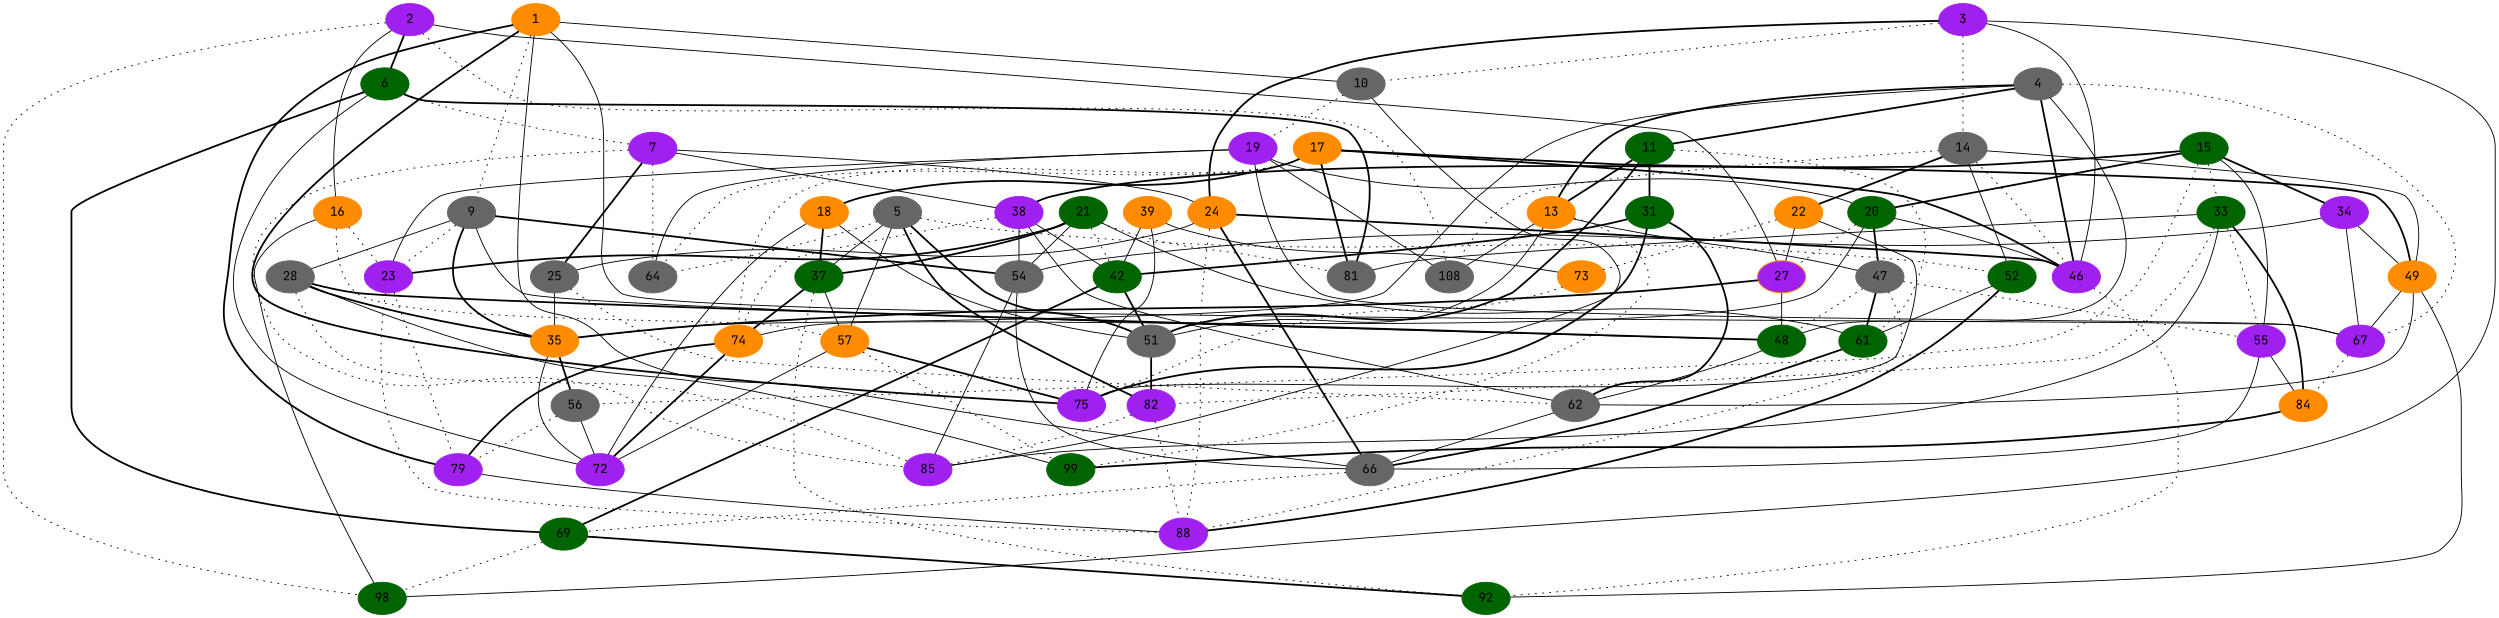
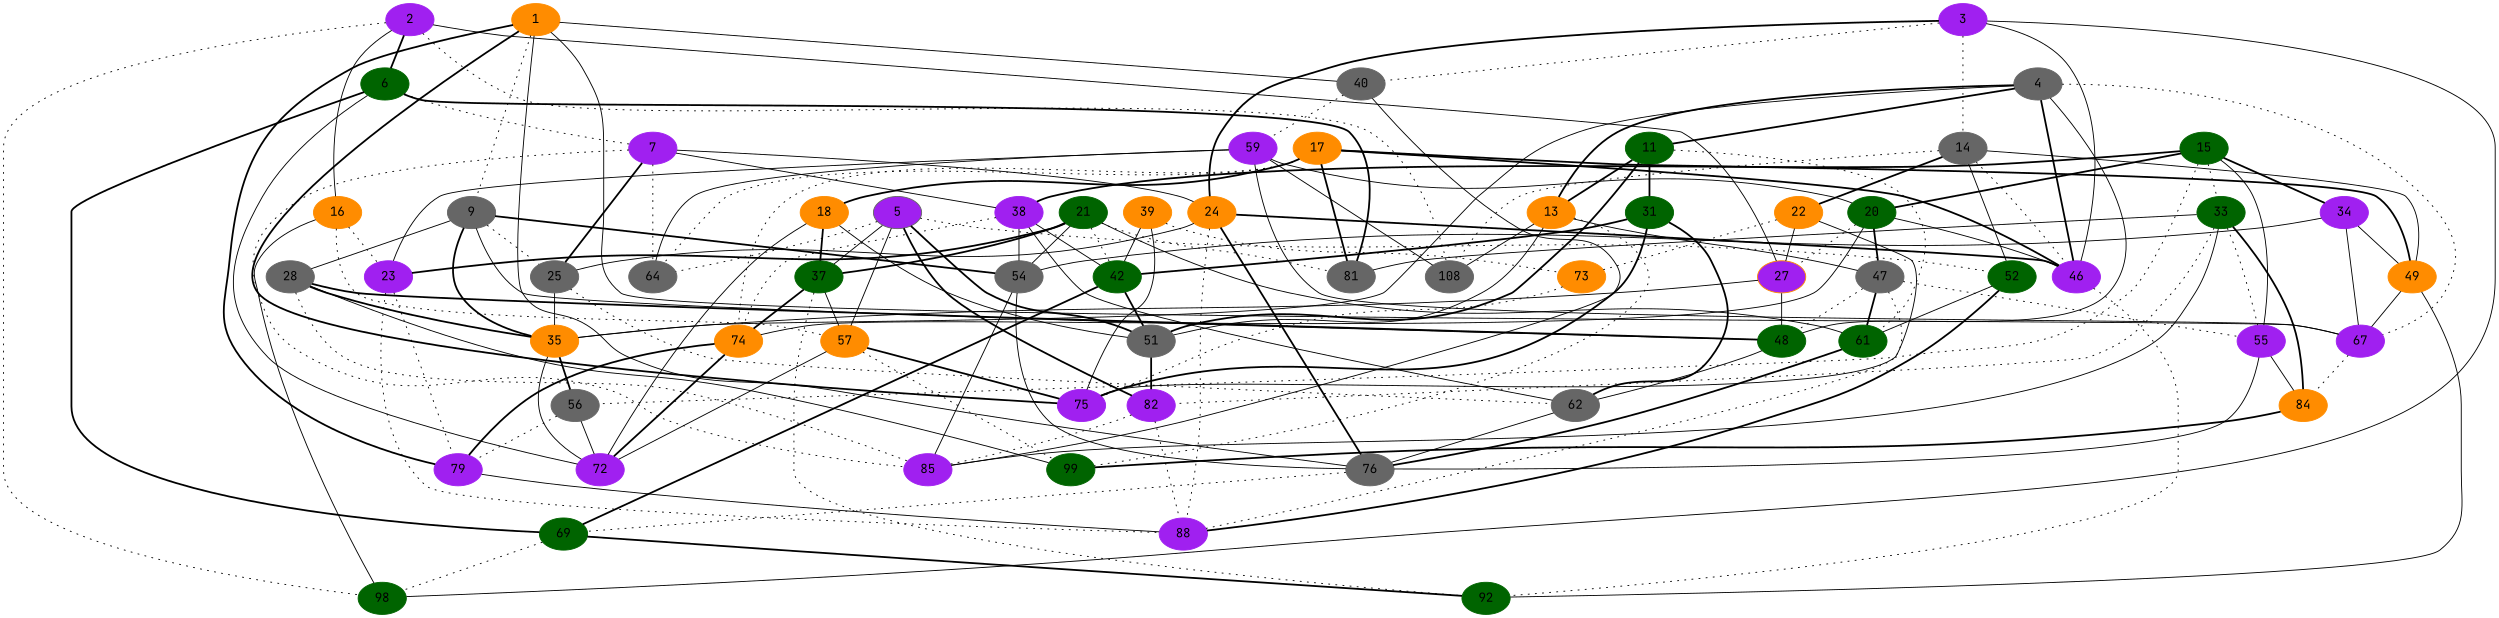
(1361, 84) -> (1361, 84)
(1253, 148) -> (1253, 148)
(898, 213) -> (898, 213)
(430, 245) -> (512, 244)
(1361, 253) -> (1361, 253)
(1168, 308) -> (1168, 308)
(2033, 400) -> none
(1370, 470) -> (1370, 470)
